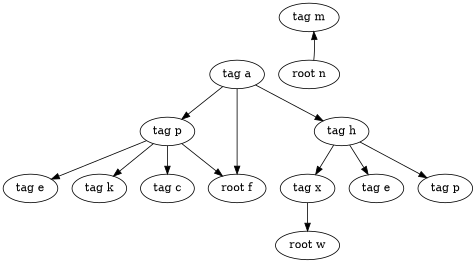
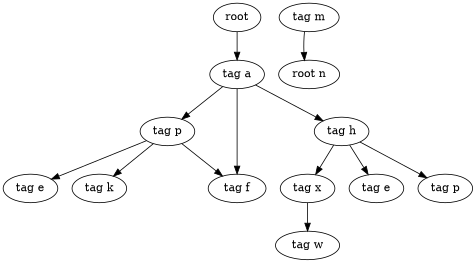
none -> (237, 17)
(314, 50) -> (304, 42)
(167, 188) -> none
(237, 188) -> (237, 188)
(308, 245) -> (308, 245)
